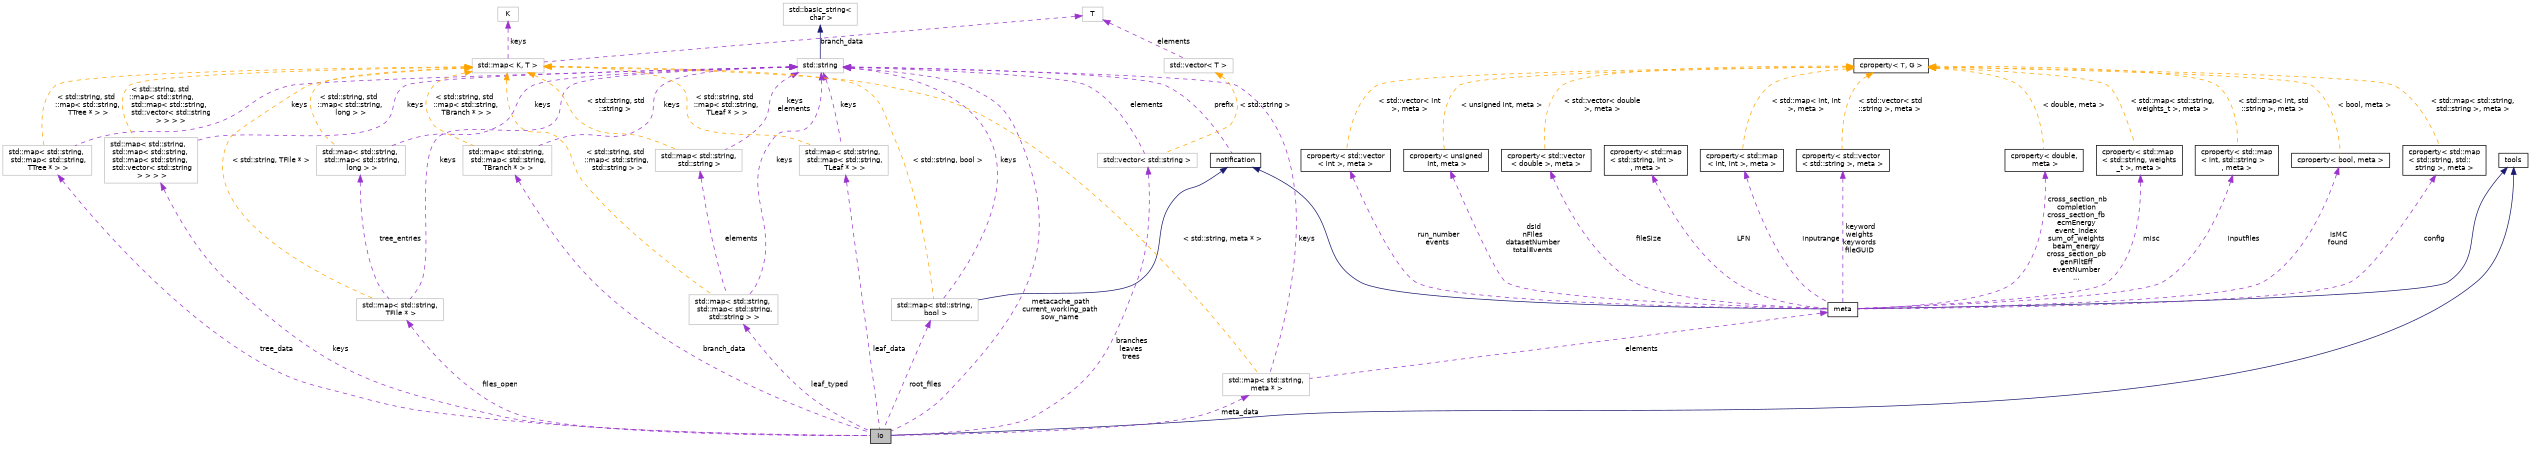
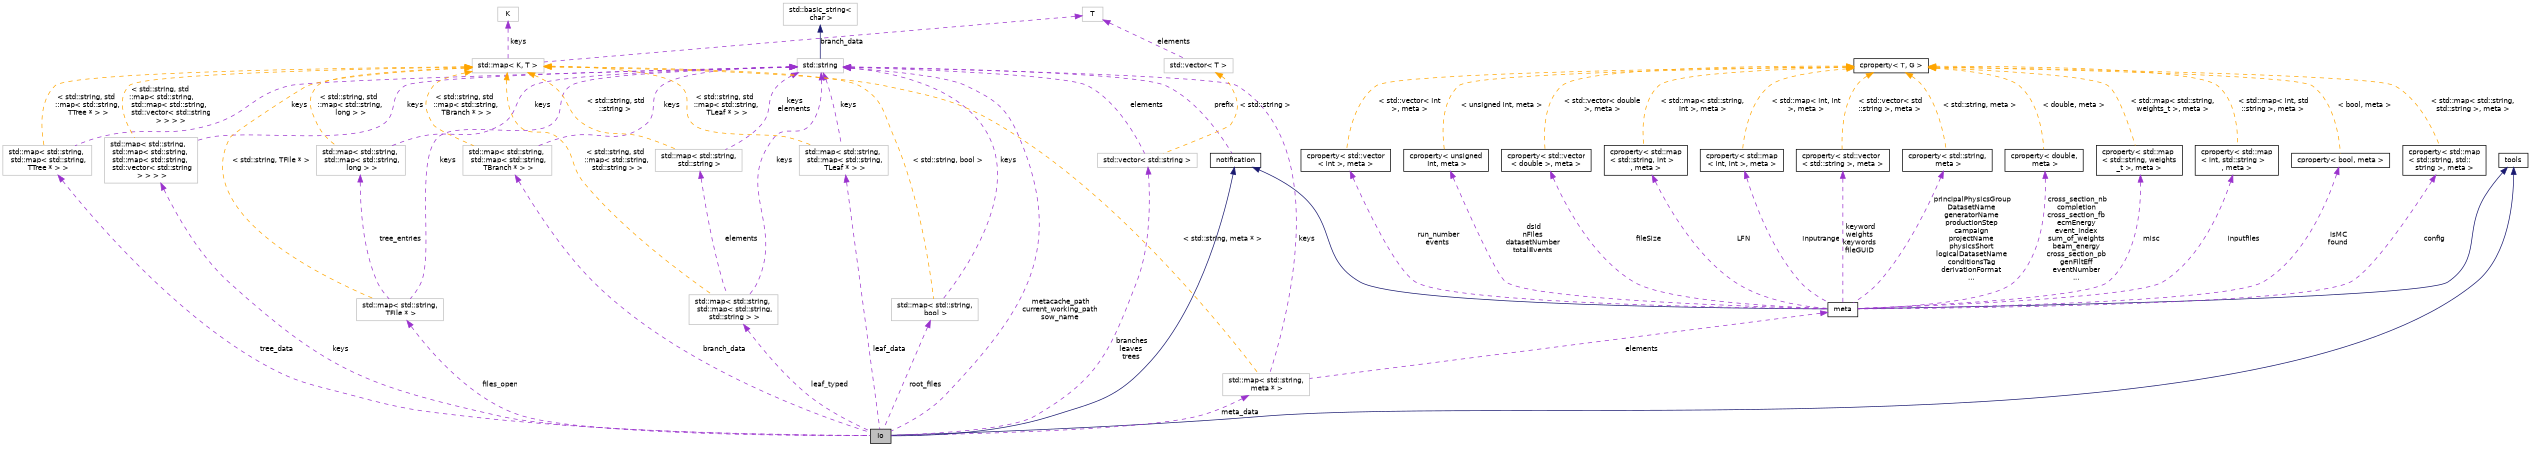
none -> (1720, 74)
none -> (1947, 160)
(1125, 288) -> (1125, 386)
